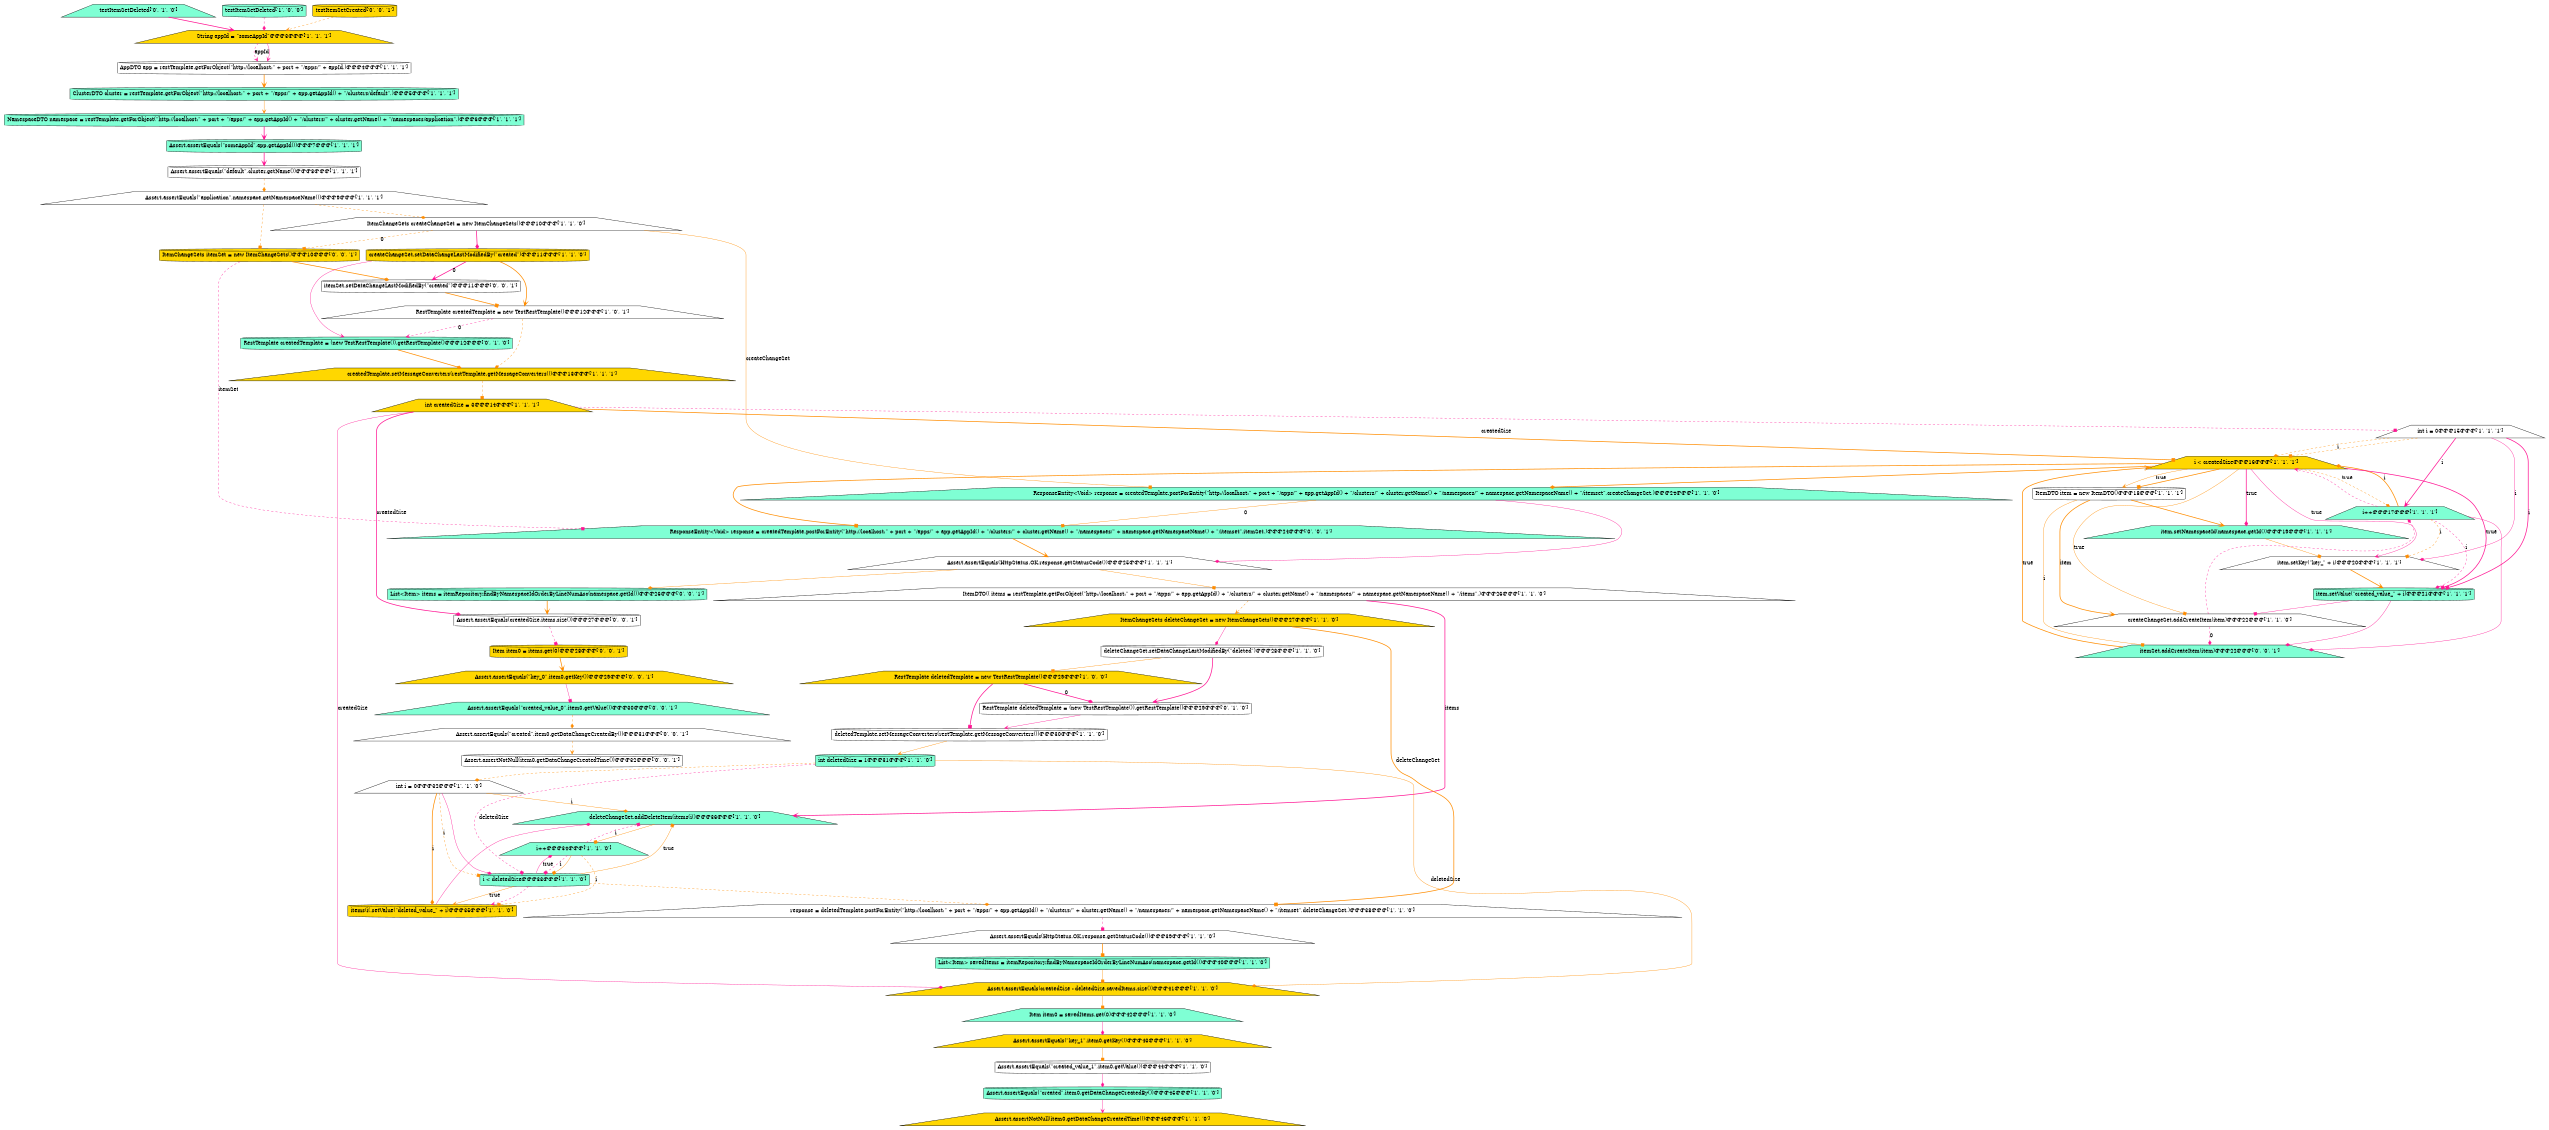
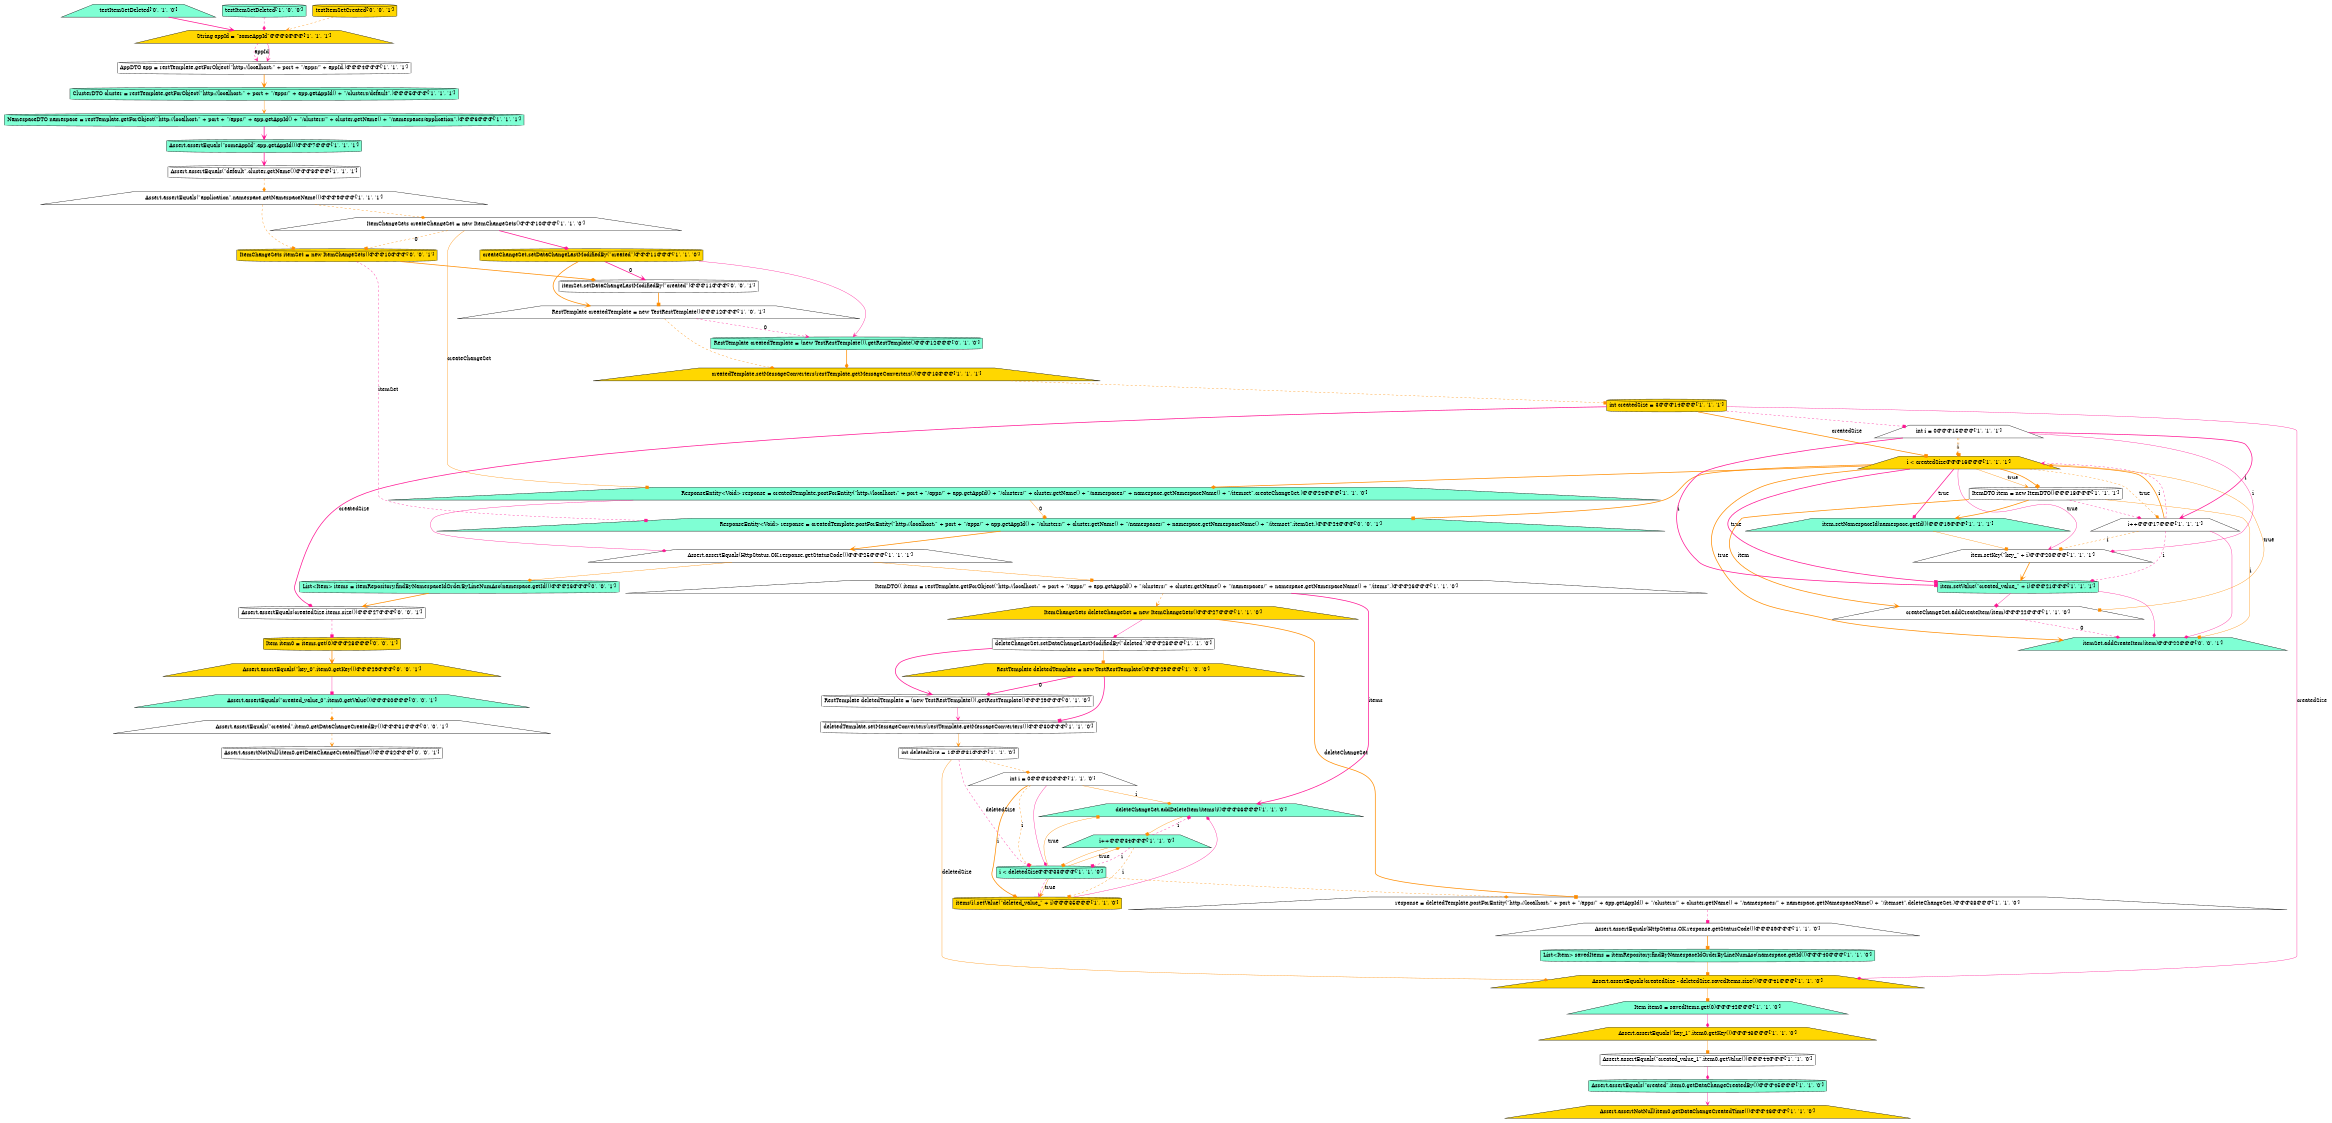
(482, 405) -> (1667, 405)
(2400, 513) -> (2165, 525)
(2022, 545) -> (1775, 608)
(2300, 547) -> (2103, 509)
(875, 761) -> (958, 753)
(541, 864) -> (1092, 858)
